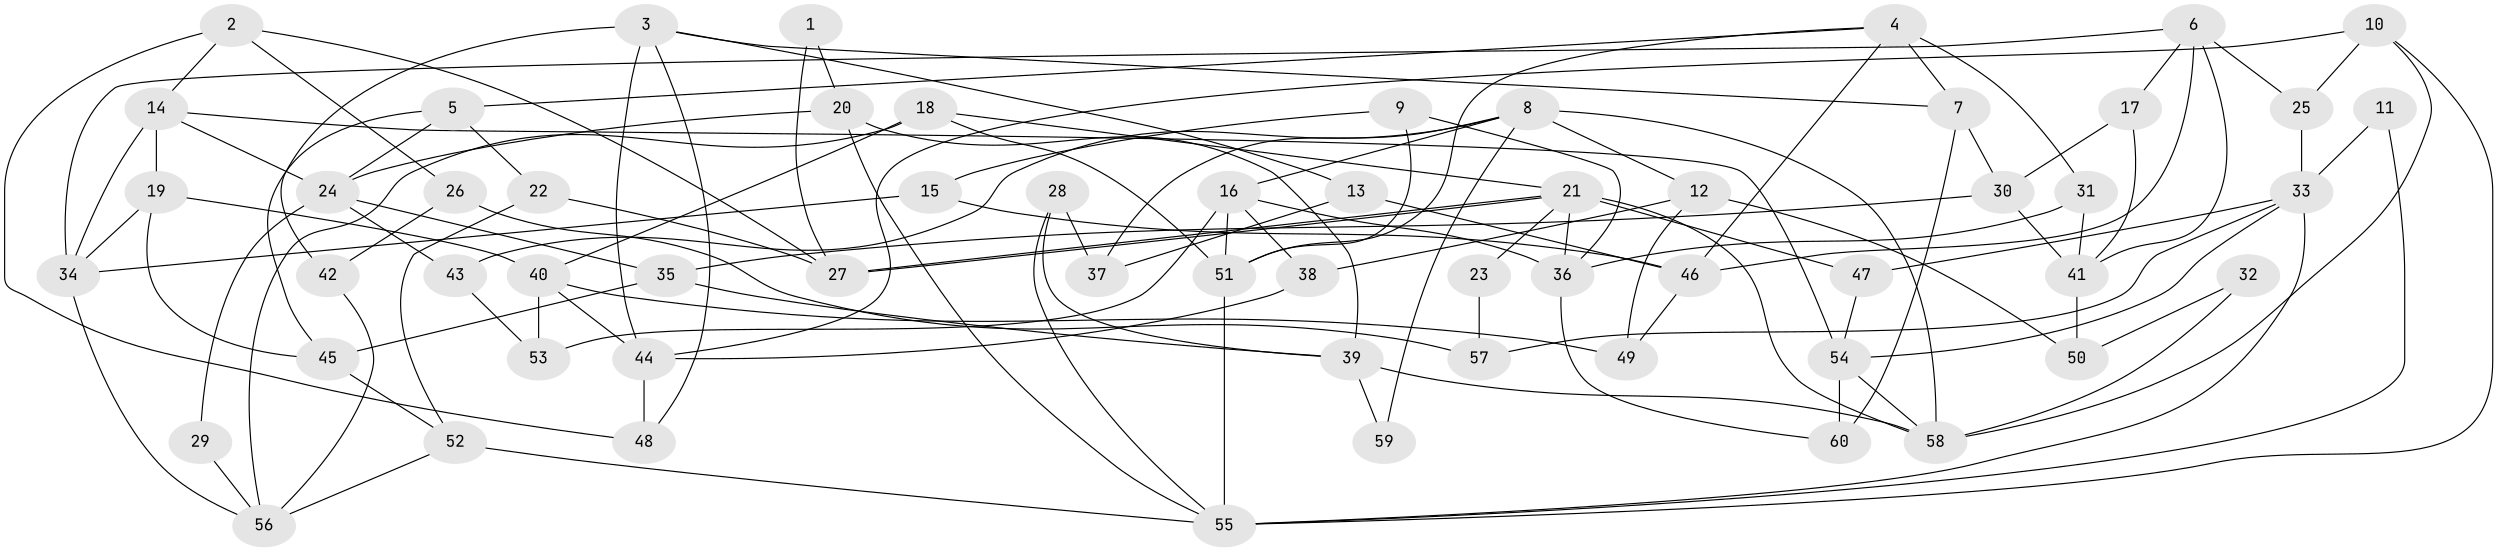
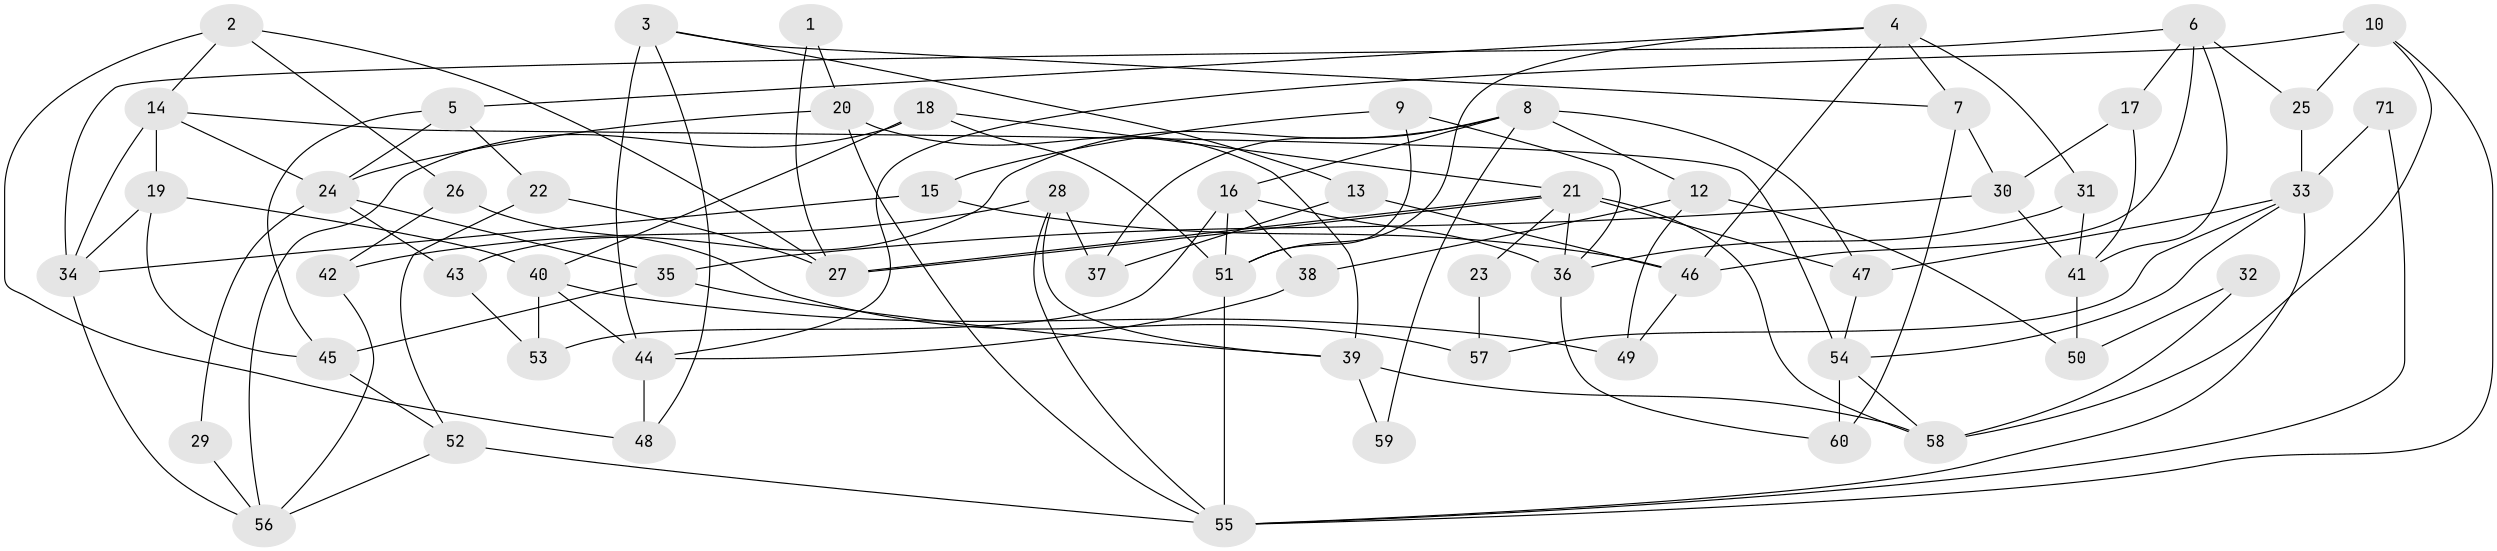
(388, 80) -> (743, 233)
(2385, 109) -> (2385, 109)
(1829, 178) -> (1726, 145)
